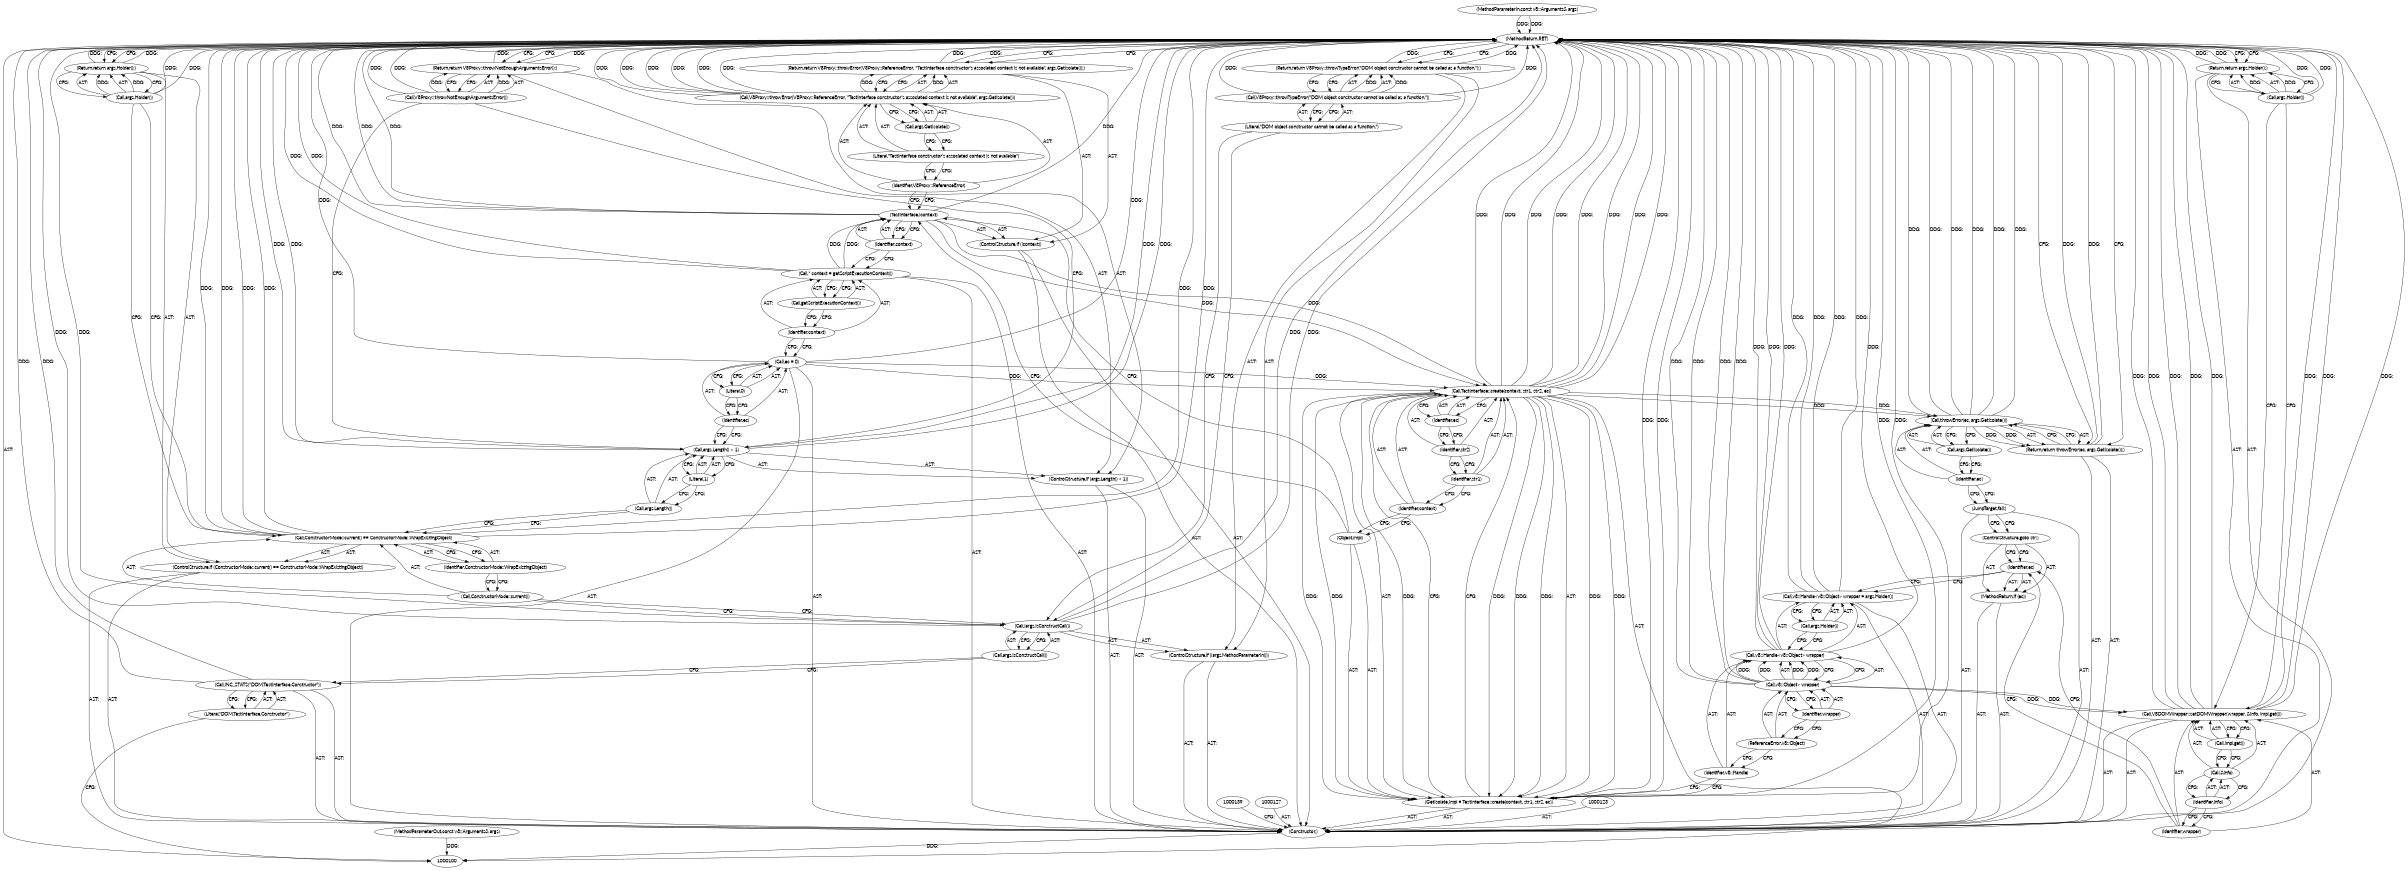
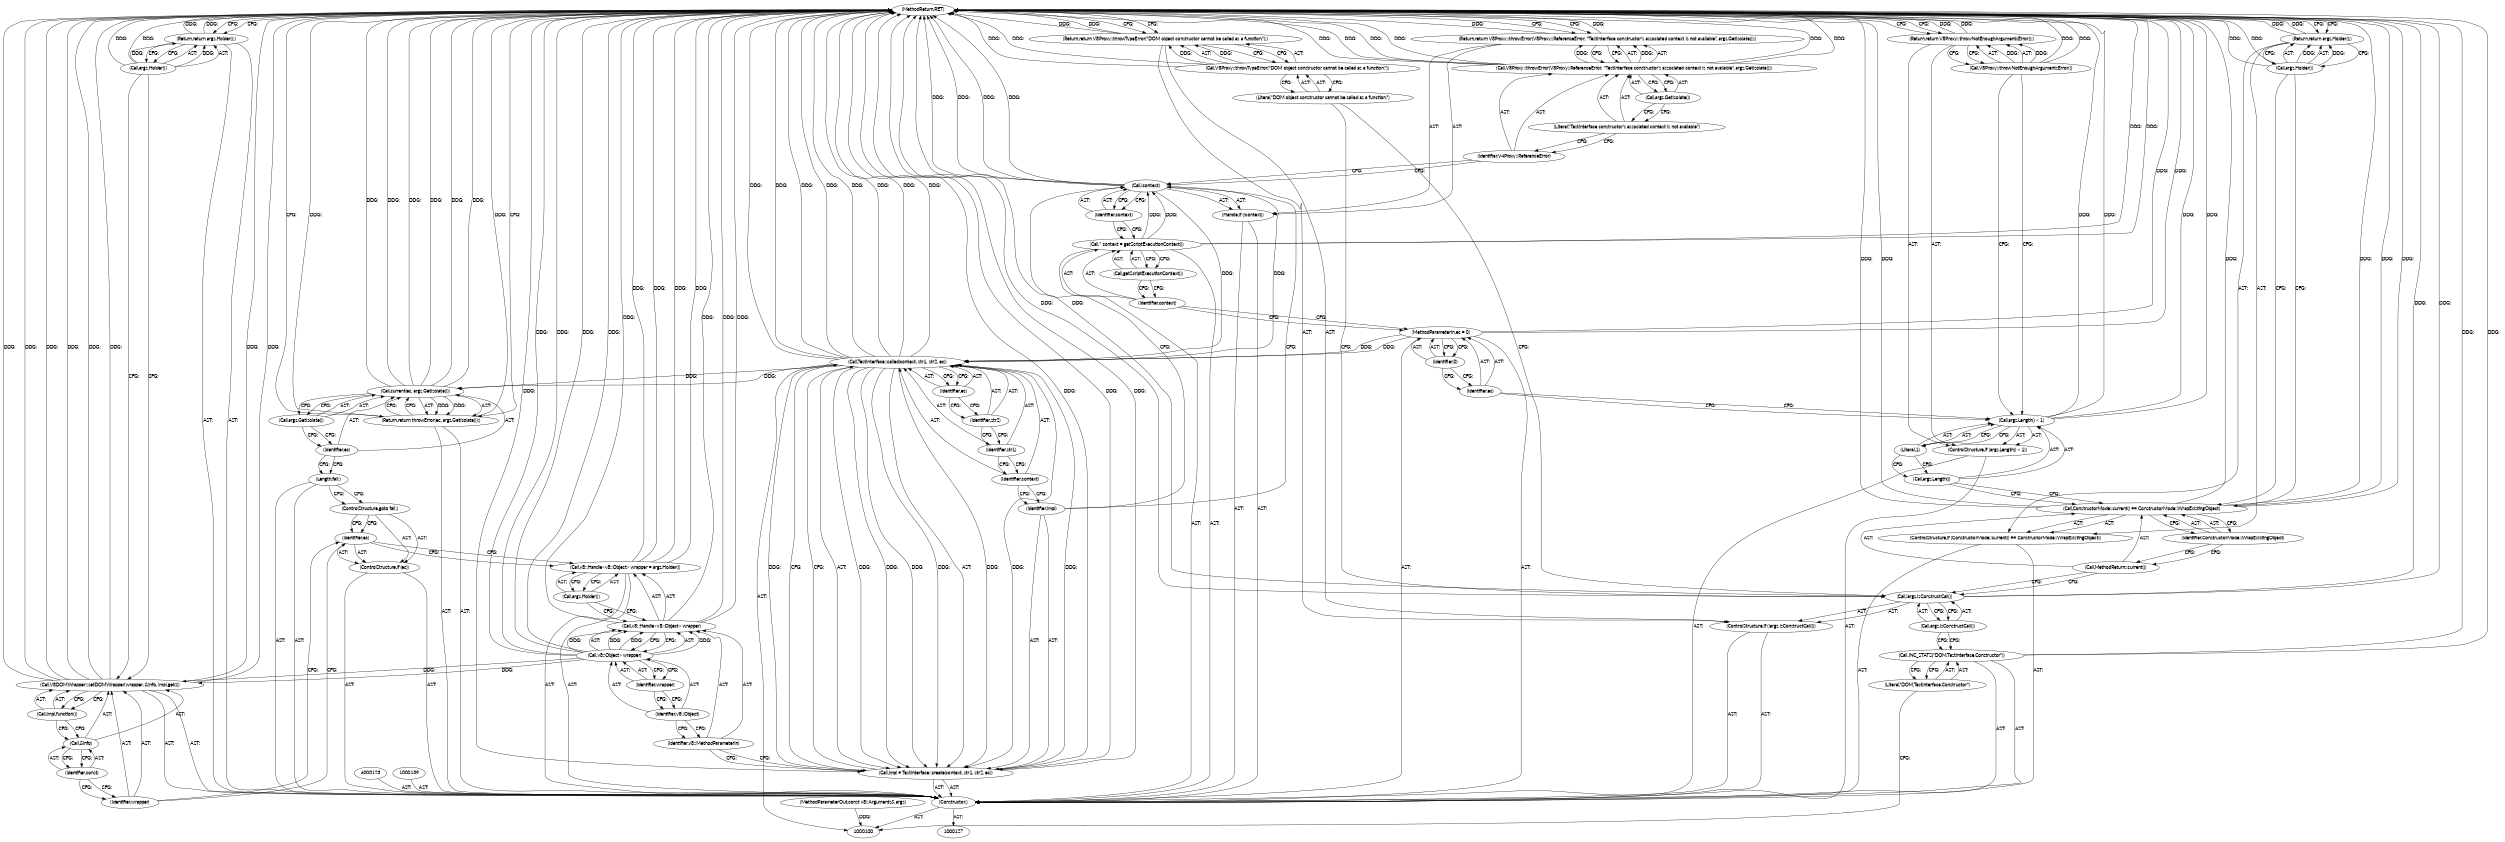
(1527, 10) -> none
(16, 53) -> none
(929, 186) -> (1514, 157)
(914, 215) -> (1146, 186)
(1010, 245) -> (1243, 215)
(787, 362) -> (1441, 333)
(735, 392) -> (1445, 362)
(1502, 392) -> (897, 362)
(1969, 421) -> (415, 392)
(1989, 509) -> (328, 480)
(1350, 538) -> (1042, 509)
(2010, 538) -> (370, 509)
(495, 597) -> (2116, 568)
(2003, 597) -> (384, 568)
(1219, 656) -> (1771, 626)
(1777, 744) -> (677, 714)
(2230, 744) -> (57, 714)
(1726, 773) -> (704, 744)
(1489, 803) -> (936, 773)
(1598, 803) -> (371, 773)
(2208, 803) -> (82, 773)
(1270, 817) -> (424, 788)
(1280, 818) -> (953, 816)
(933, 847) -> (920, 817)
